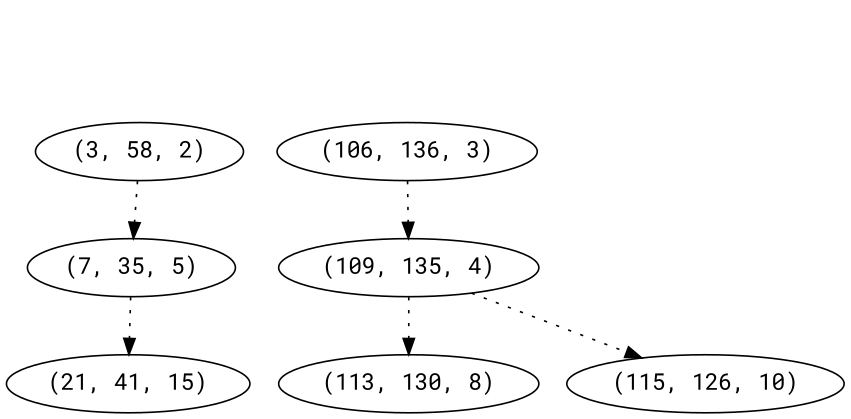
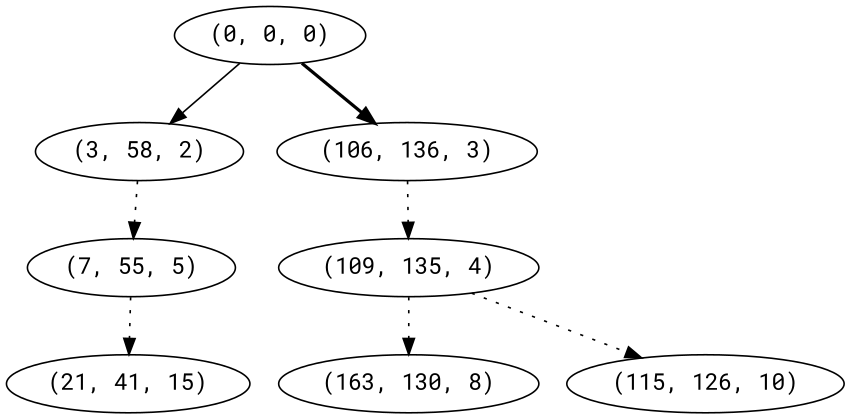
none -> (270, 35)
(131, 268) -> (131, 268)
(409, 384) -> (409, 384)
